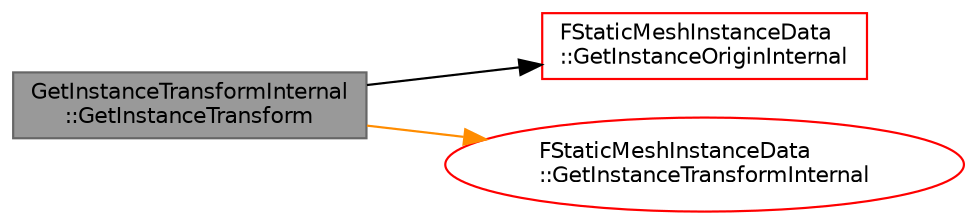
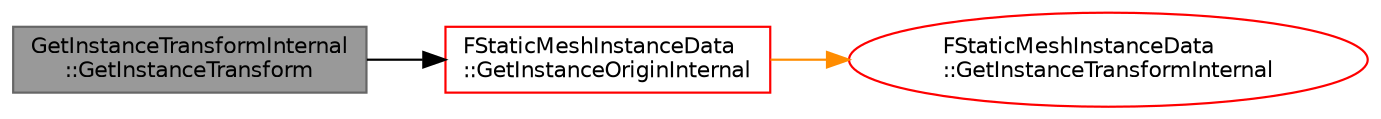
(415, 131) -> (798, 60)
